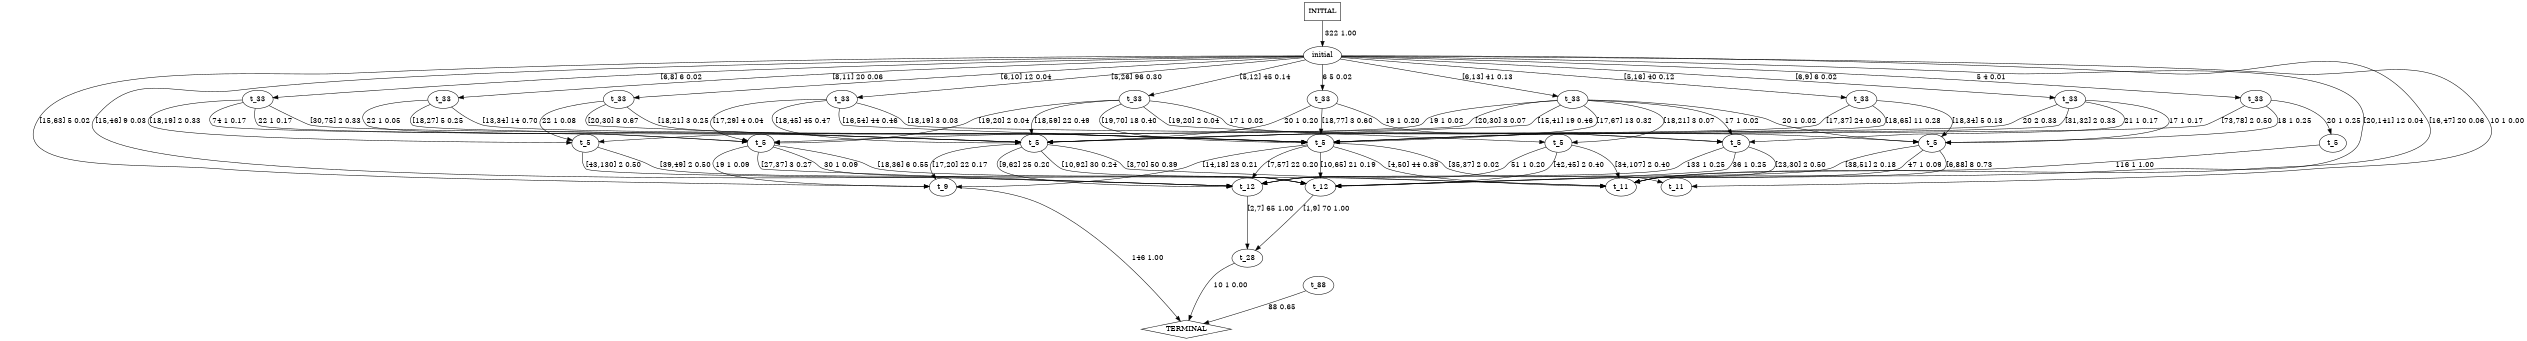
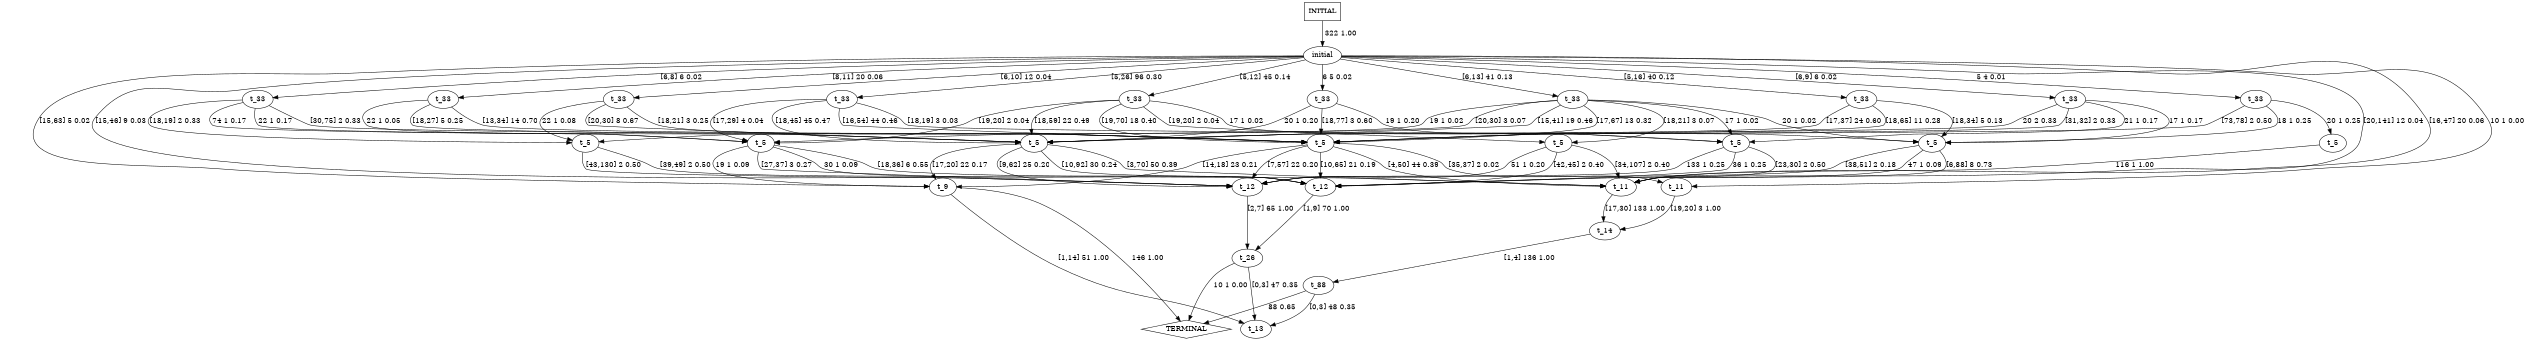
none -> (1605, 231)
(1247, 258) -> (1247, 258)
none -> (1256, 329)
